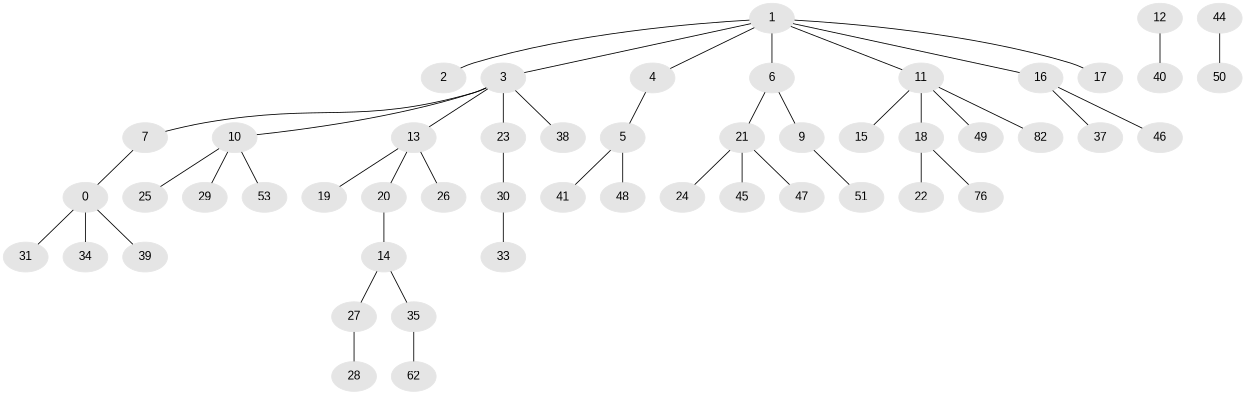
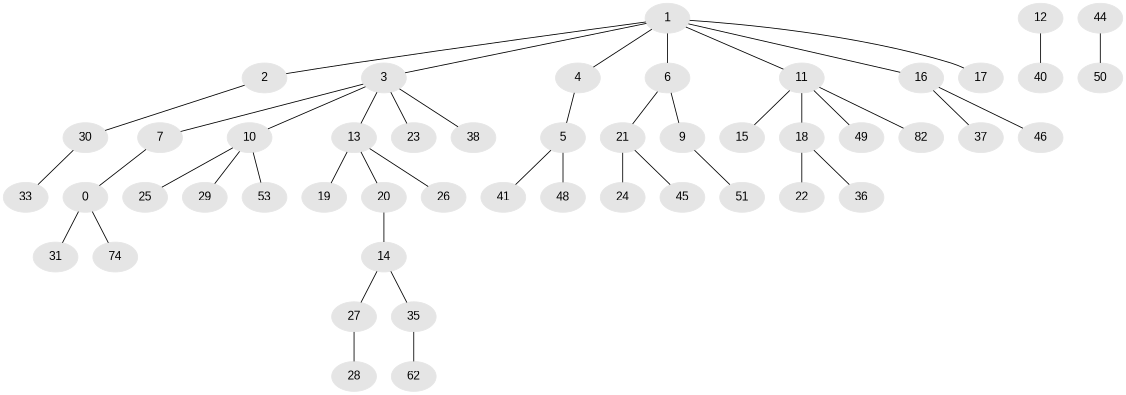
(503, 168) -> (175, 108)
(802, 197) -> none
(981, 197) -> (862, 197)
(85, 257) -> (115, 257)
(145, 257) -> none
